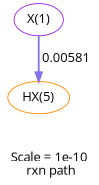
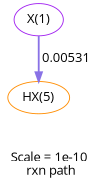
(65, 59) -> (65, 59)
